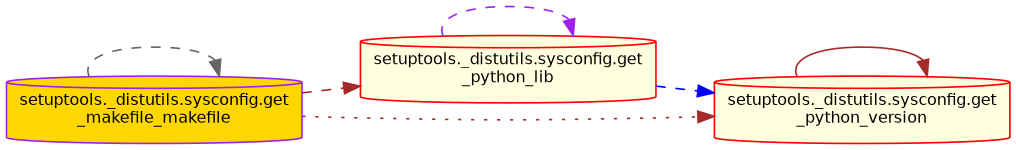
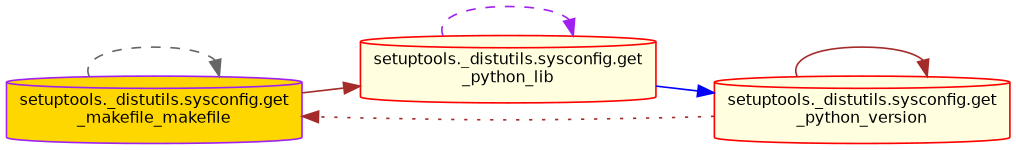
(677, 89) -> (677, 89)
(323, 90) -> (323, 90)
(500, 120) -> (516, 120)
